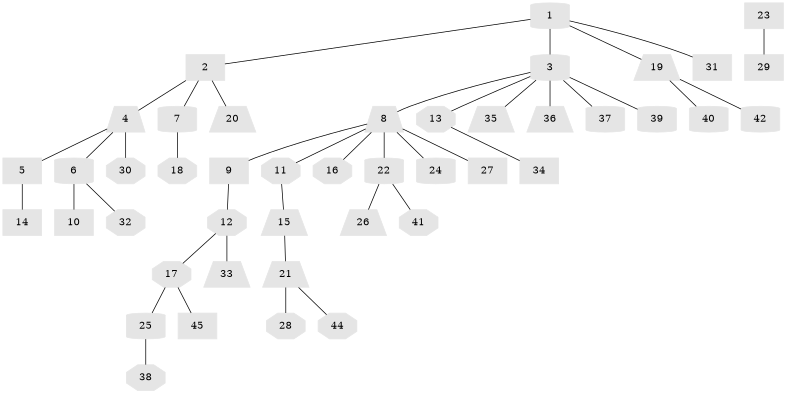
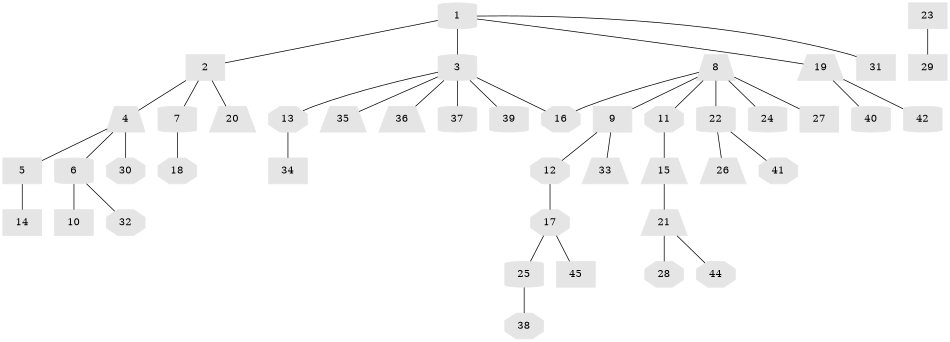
(463, 89) -> (511, 94)
(227, 249) -> (609, 145)
